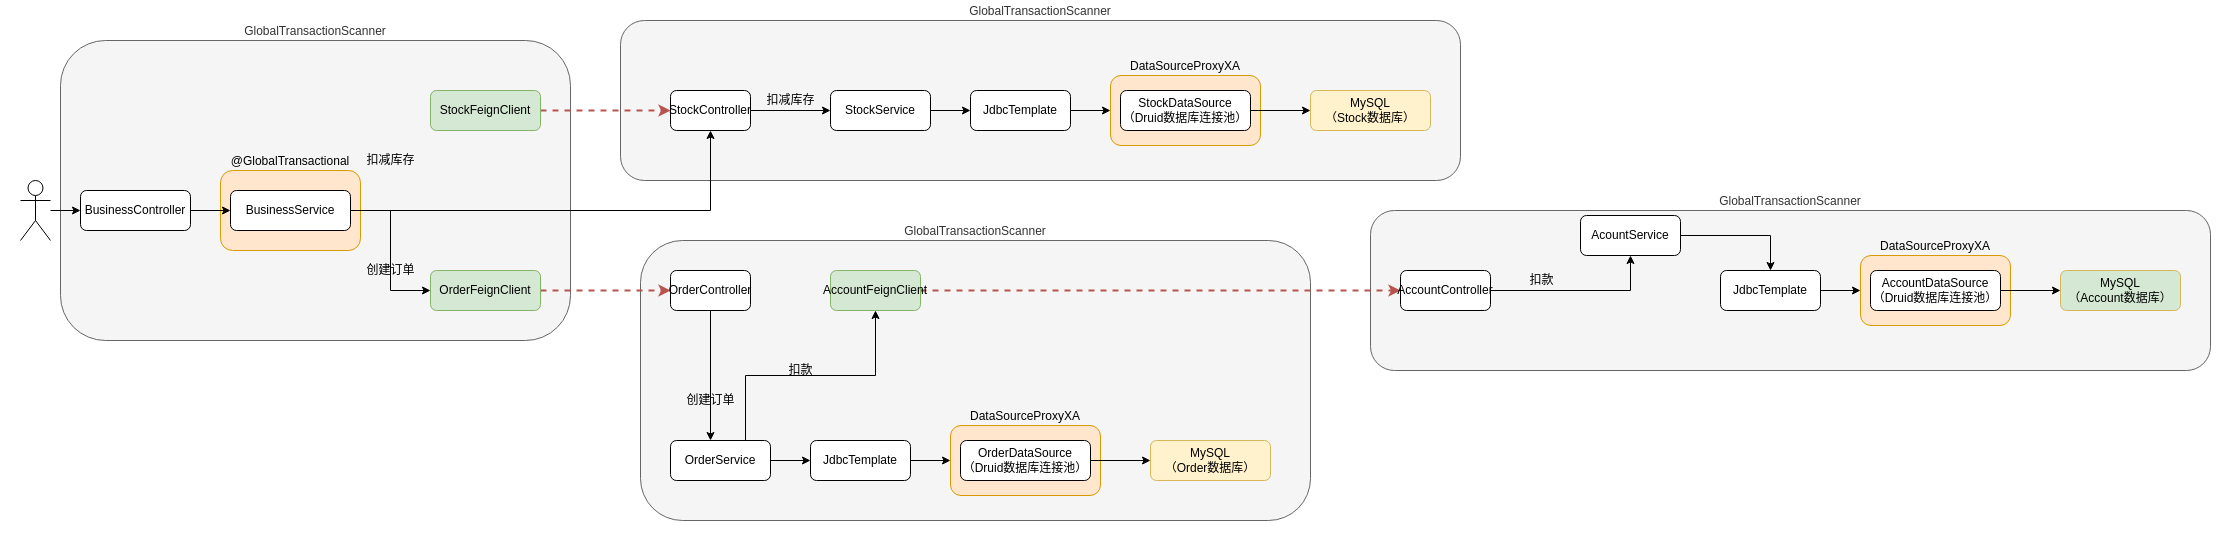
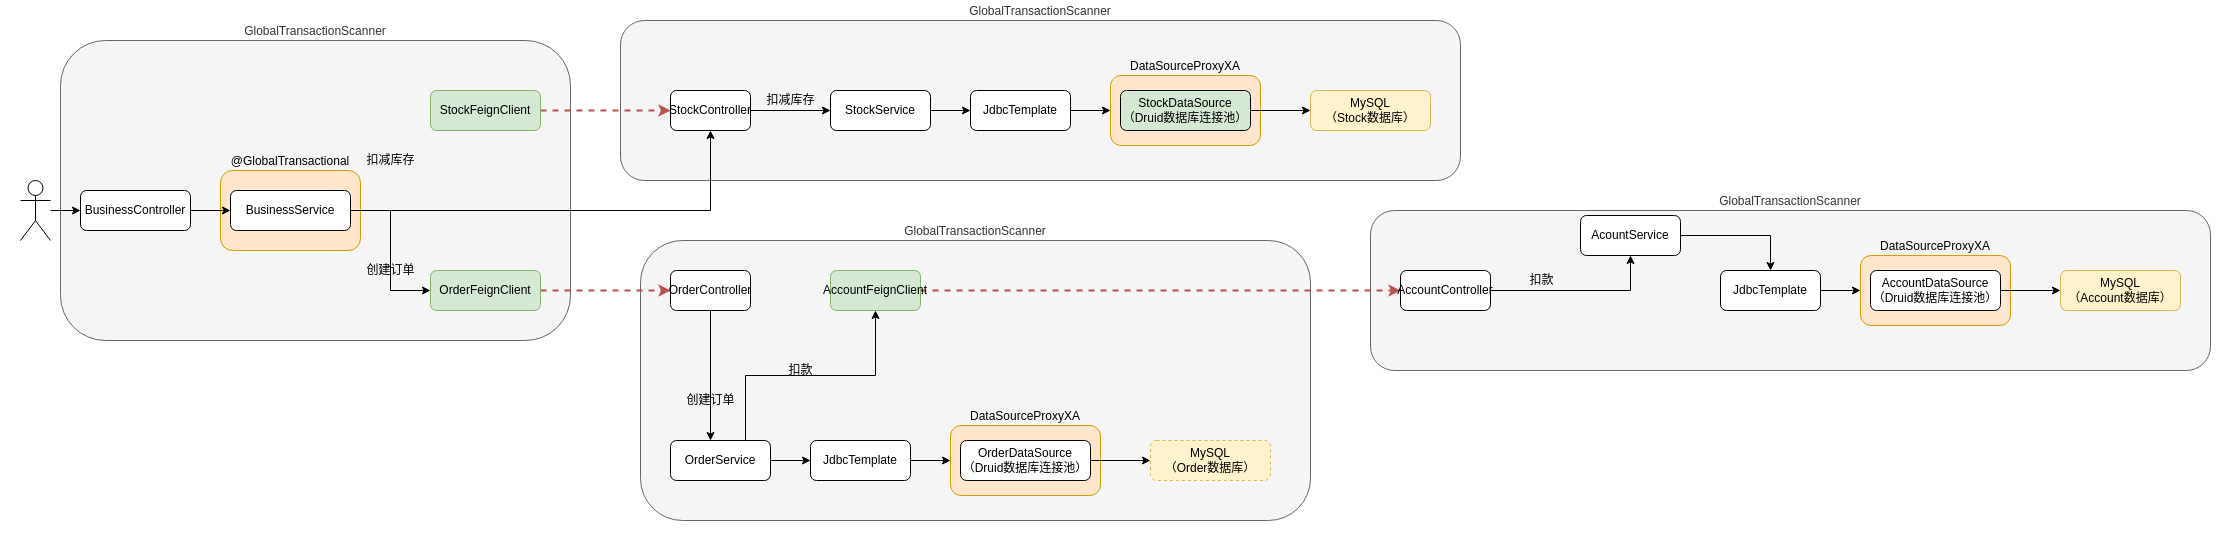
(1186, 111) -> (1186, 111)
(2121, 291) -> (2121, 291)
(1211, 461) -> (1211, 461)
